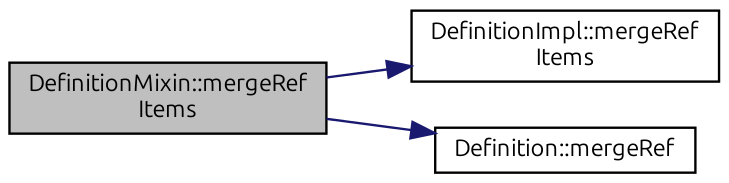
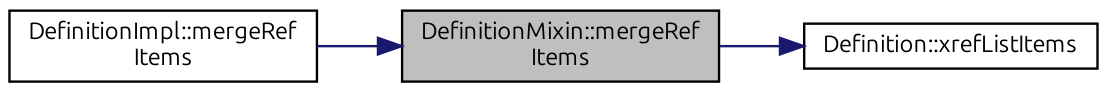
(357, 73) -> (347, 46)
(565, 150) -> (951, 46)
